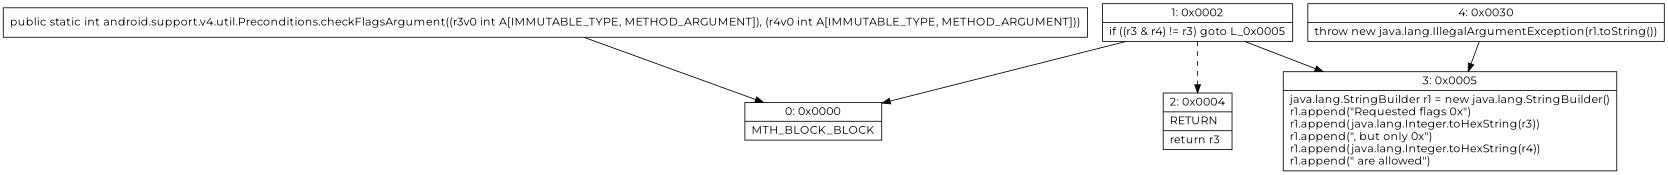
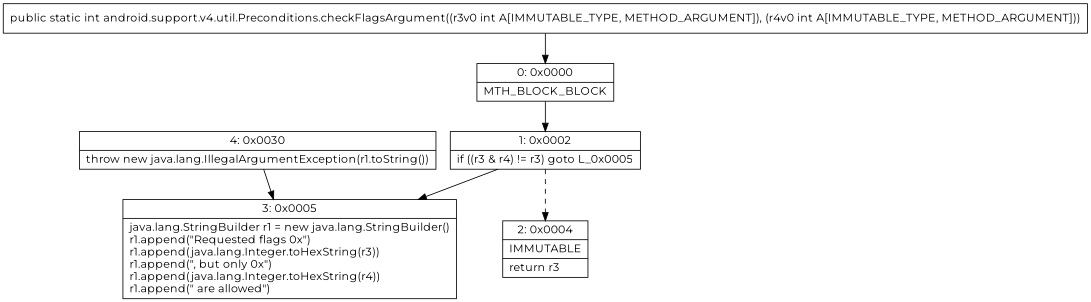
(1008, 71) -> (545, 112)
(1194, 121) -> (545, 249)
